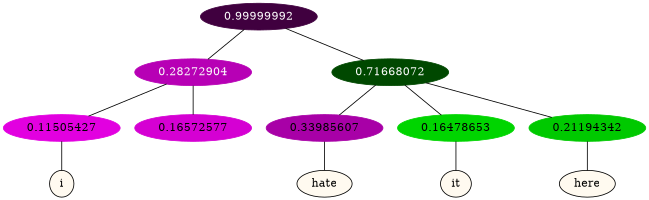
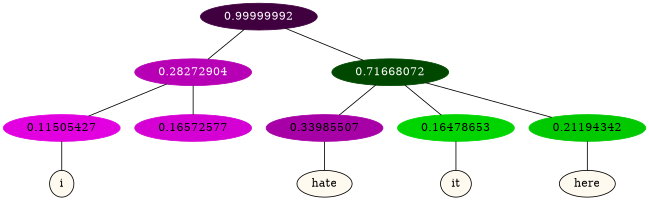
(325, 128) -> (325, 128)
